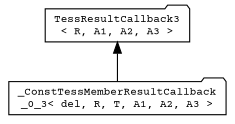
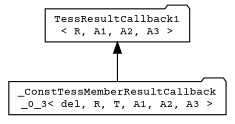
(117, 25) -> (117, 25)
